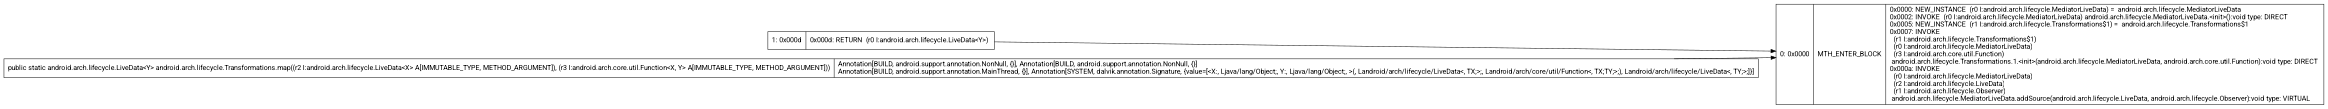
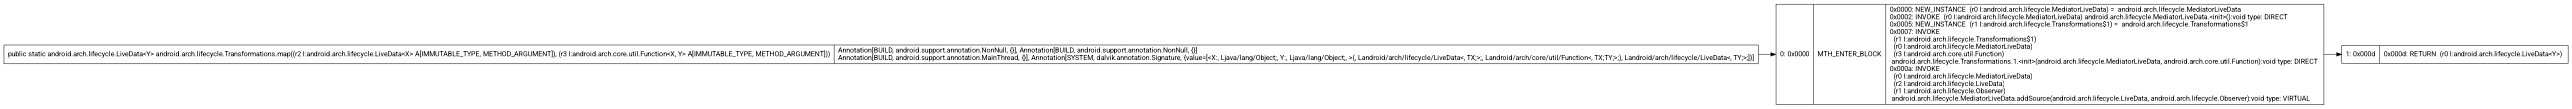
(1383, 46) -> (2330, 54)
